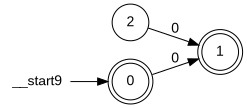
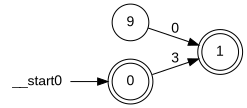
(130, 22) -> (130, 22)
(175, 59) -> (175, 59)
(37, 82) -> (37, 82)
